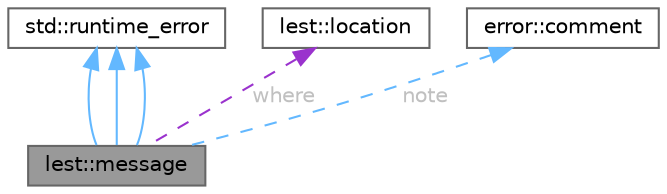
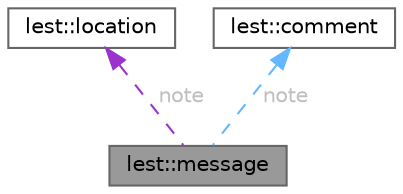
(117, 28) -> none
(563, 28) -> (304, 28)
(281, 97) -> (178, 97)
